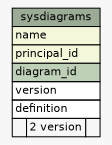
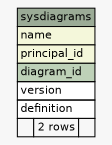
(56, 127) -> (57, 127)
